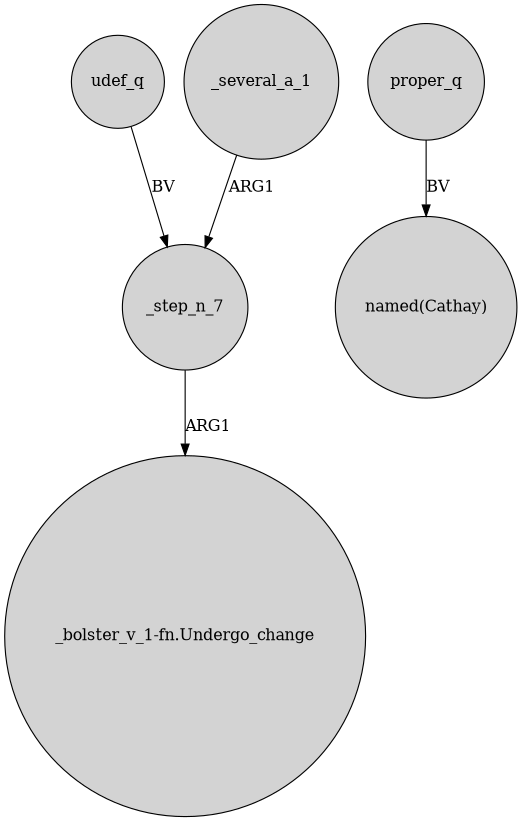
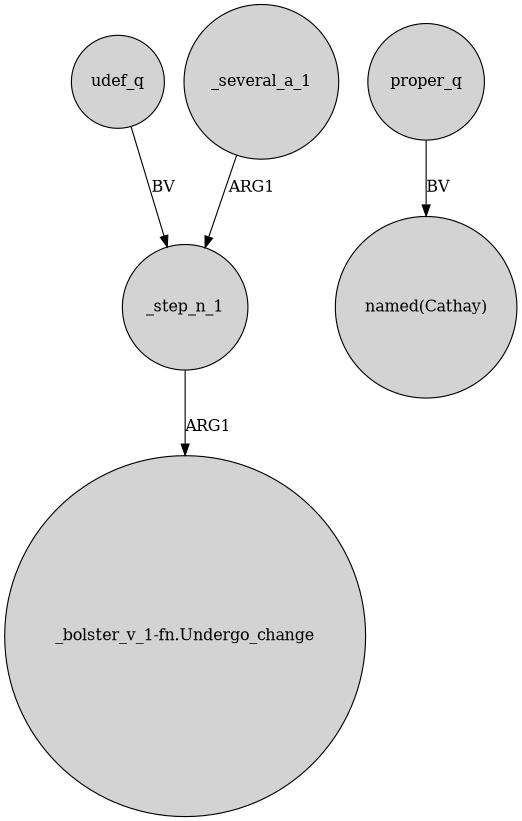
(185, 307) -> (185, 307)
